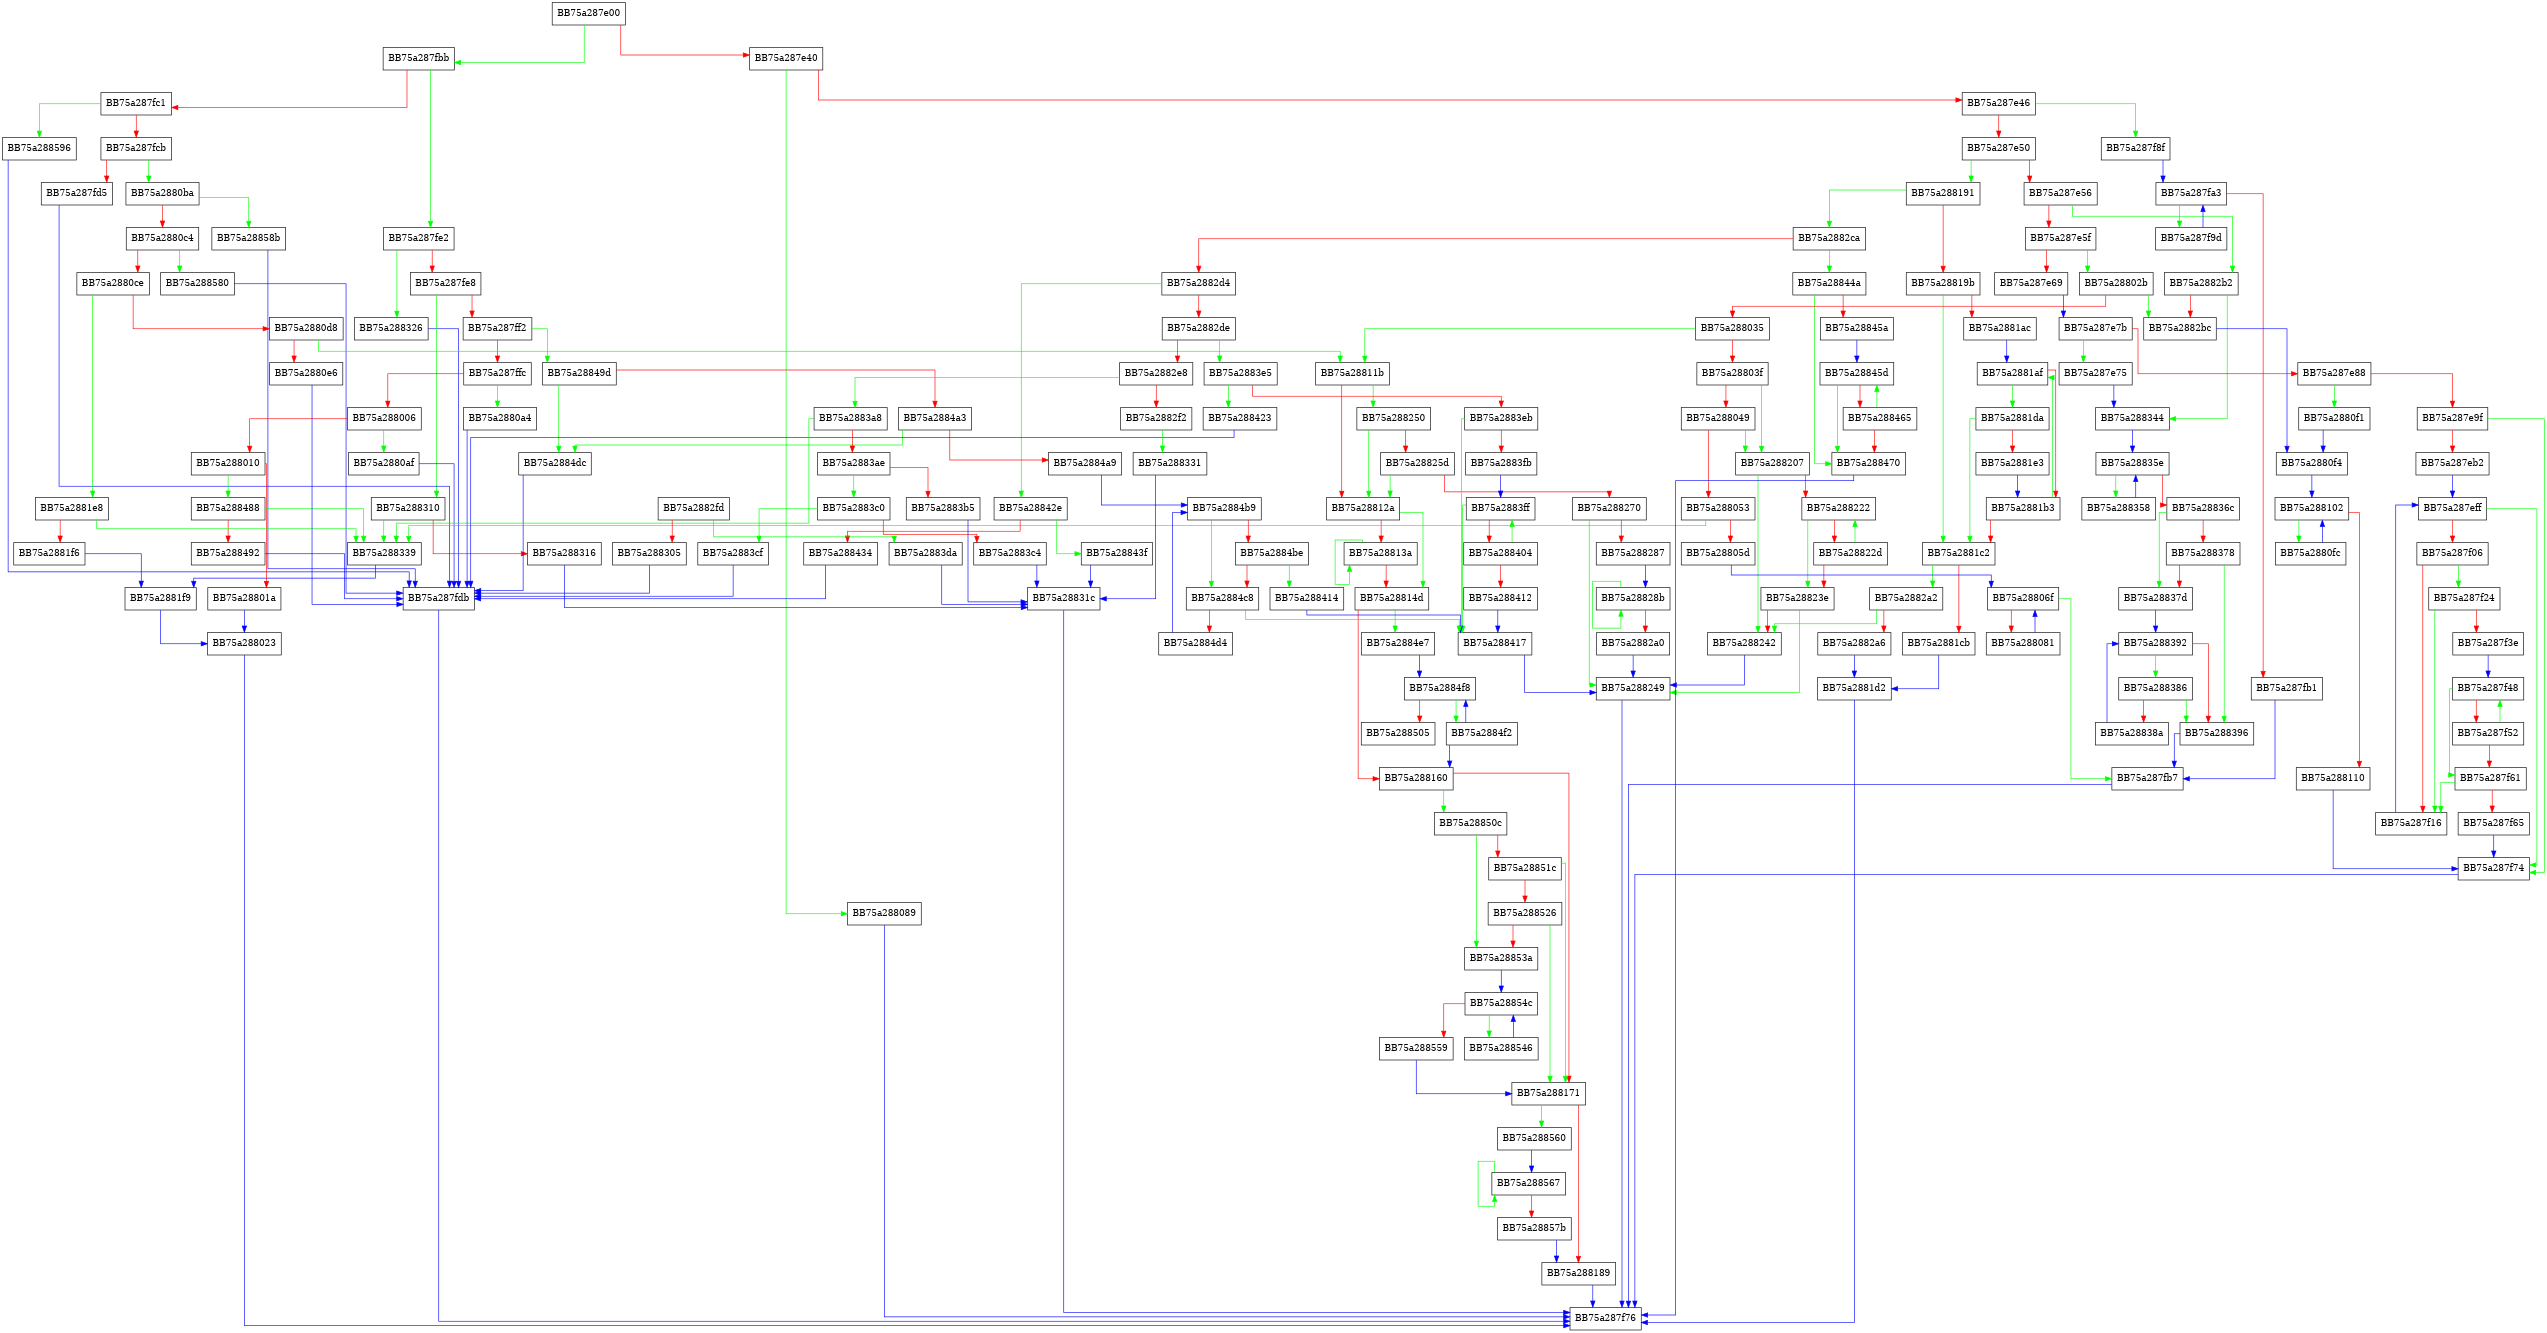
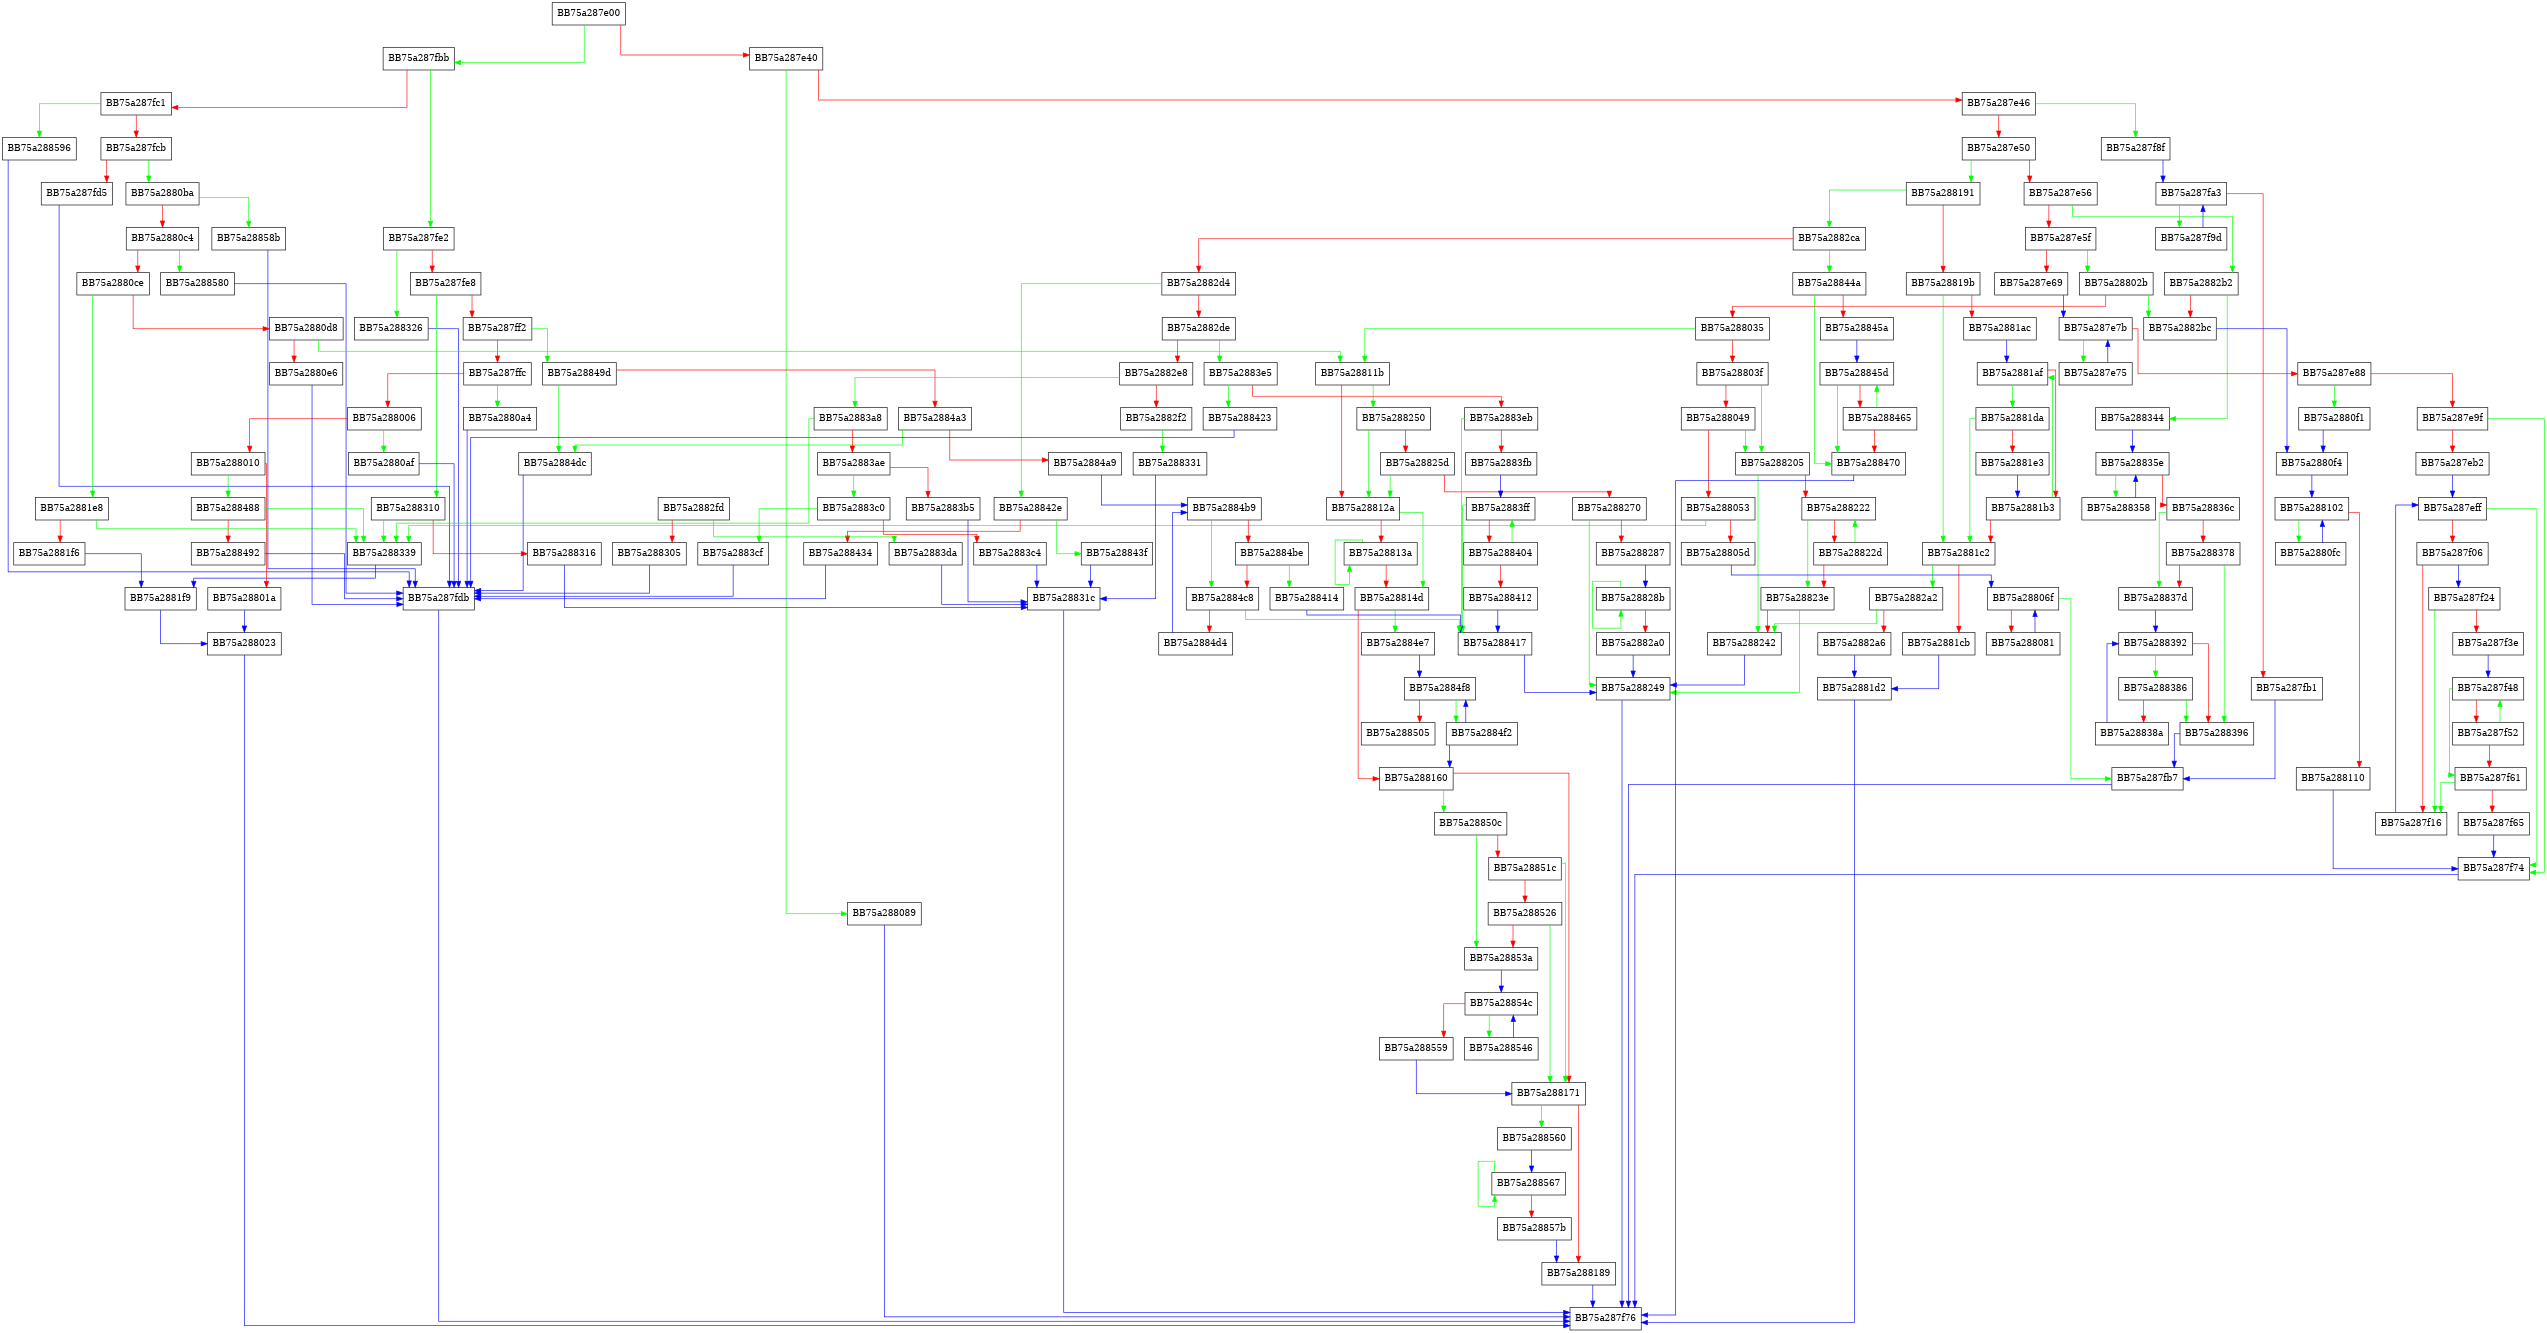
(2114, 393) -> (2108, 354)
(1772, 464) -> (1772, 464)
(2458, 573) -> (2458, 573)
